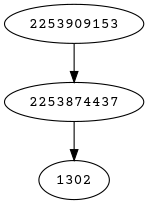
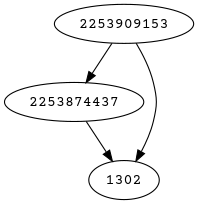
none -> (156, 97)
